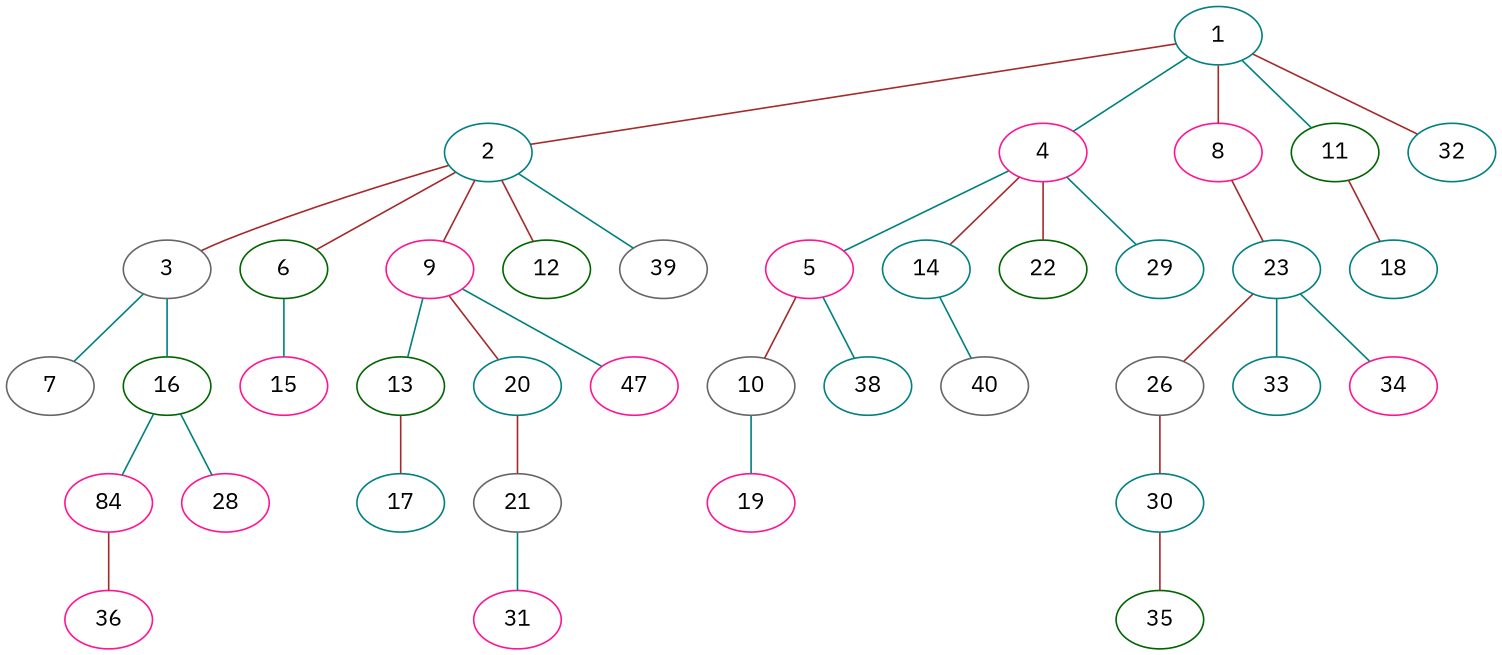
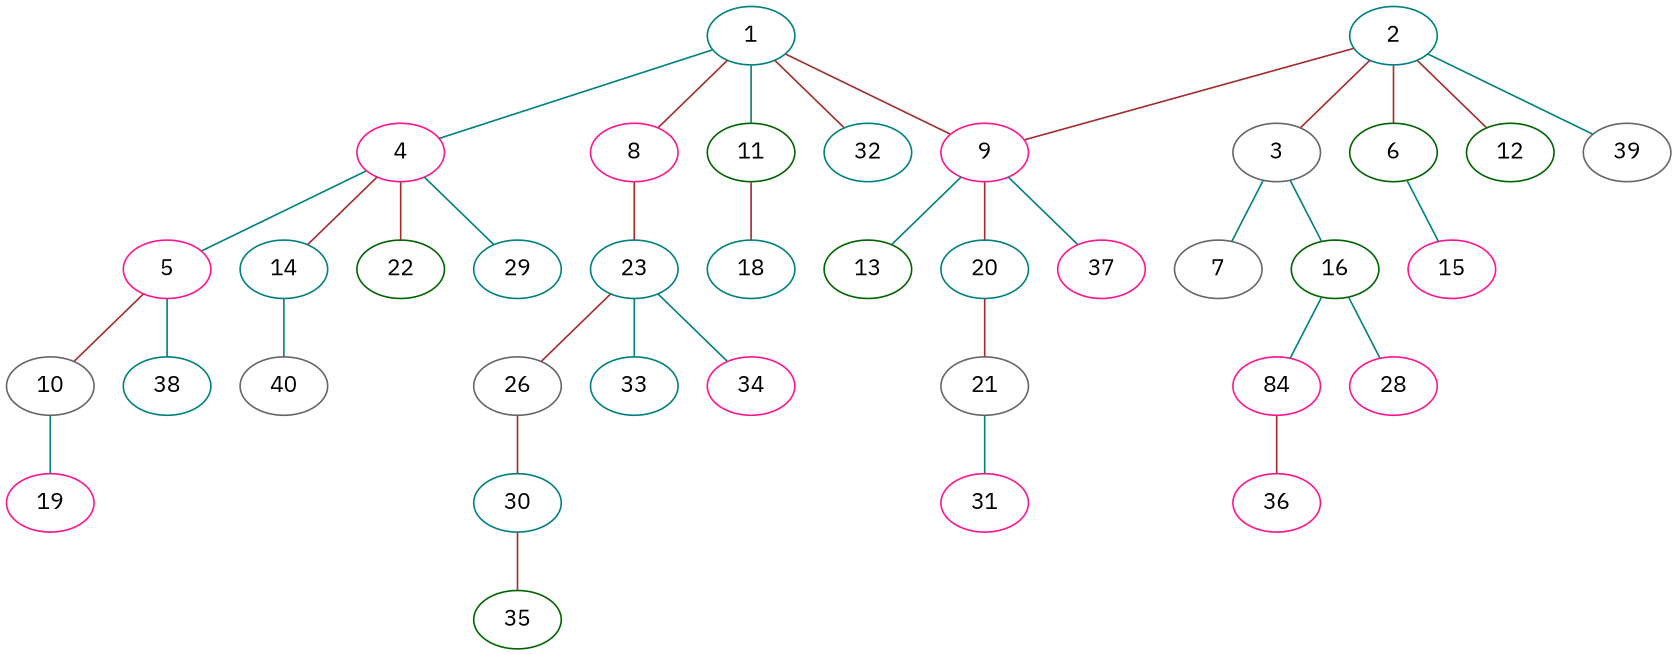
(853, 94) -> (868, 94)
(634, 386) -> (1101, 269)
(401, 503) -> none
